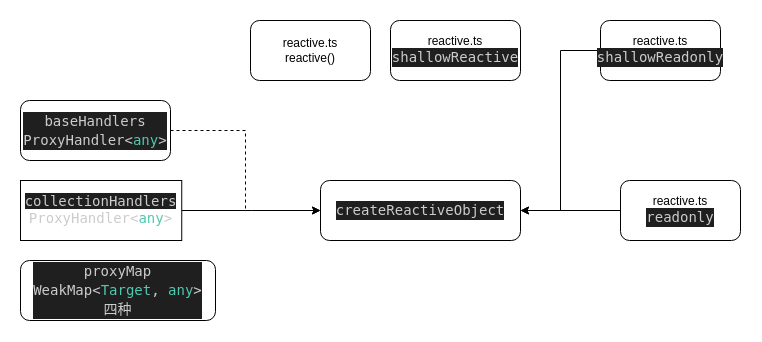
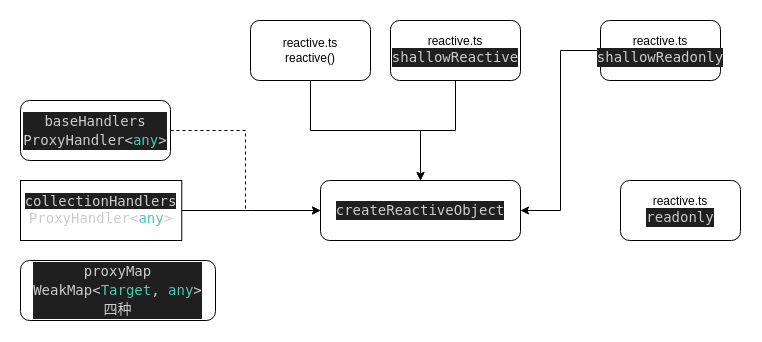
none -> (456, 123)
none -> (340, 131)
(591, 211) -> none
